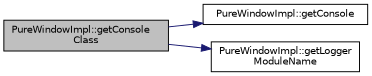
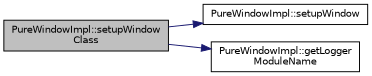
(285, 14) -> (285, 14)
(86, 36) -> (86, 36)
